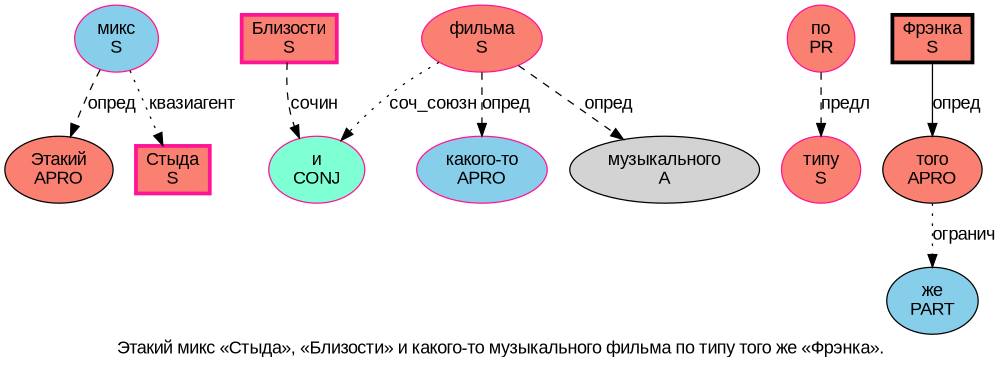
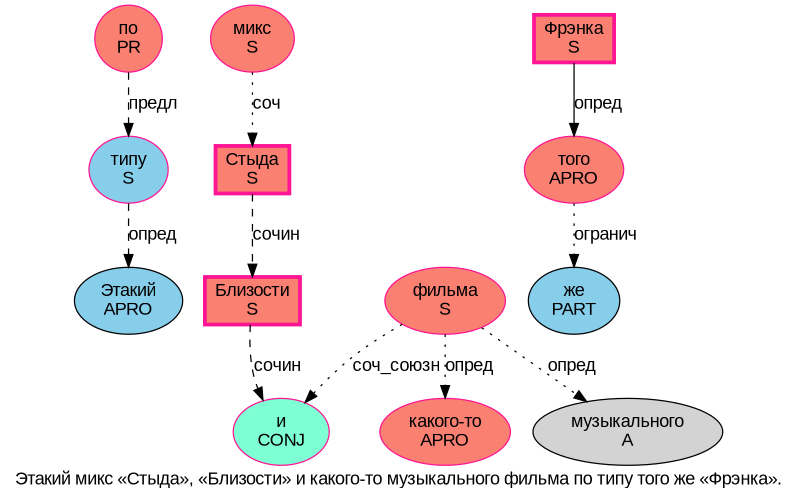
(117, 39) -> (252, 39)
(932, 39) -> (574, 39)
(87, 97) -> (129, 229)
(482, 98) -> (445, 360)
(566, 99) -> (529, 361)
(193, 104) -> (267, 104)
(59, 170) -> (129, 301)
(482, 170) -> (445, 432)
(821, 170) -> (129, 170)
(932, 170) -> (574, 170)
none -> (252, 229)
